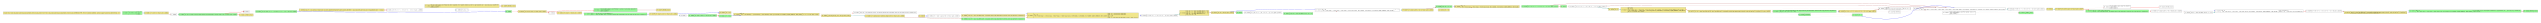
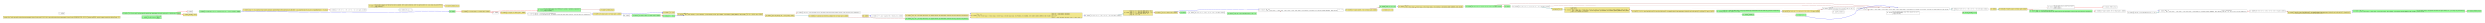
(156, 13) -> none
(616, 14) -> (559, 14)
